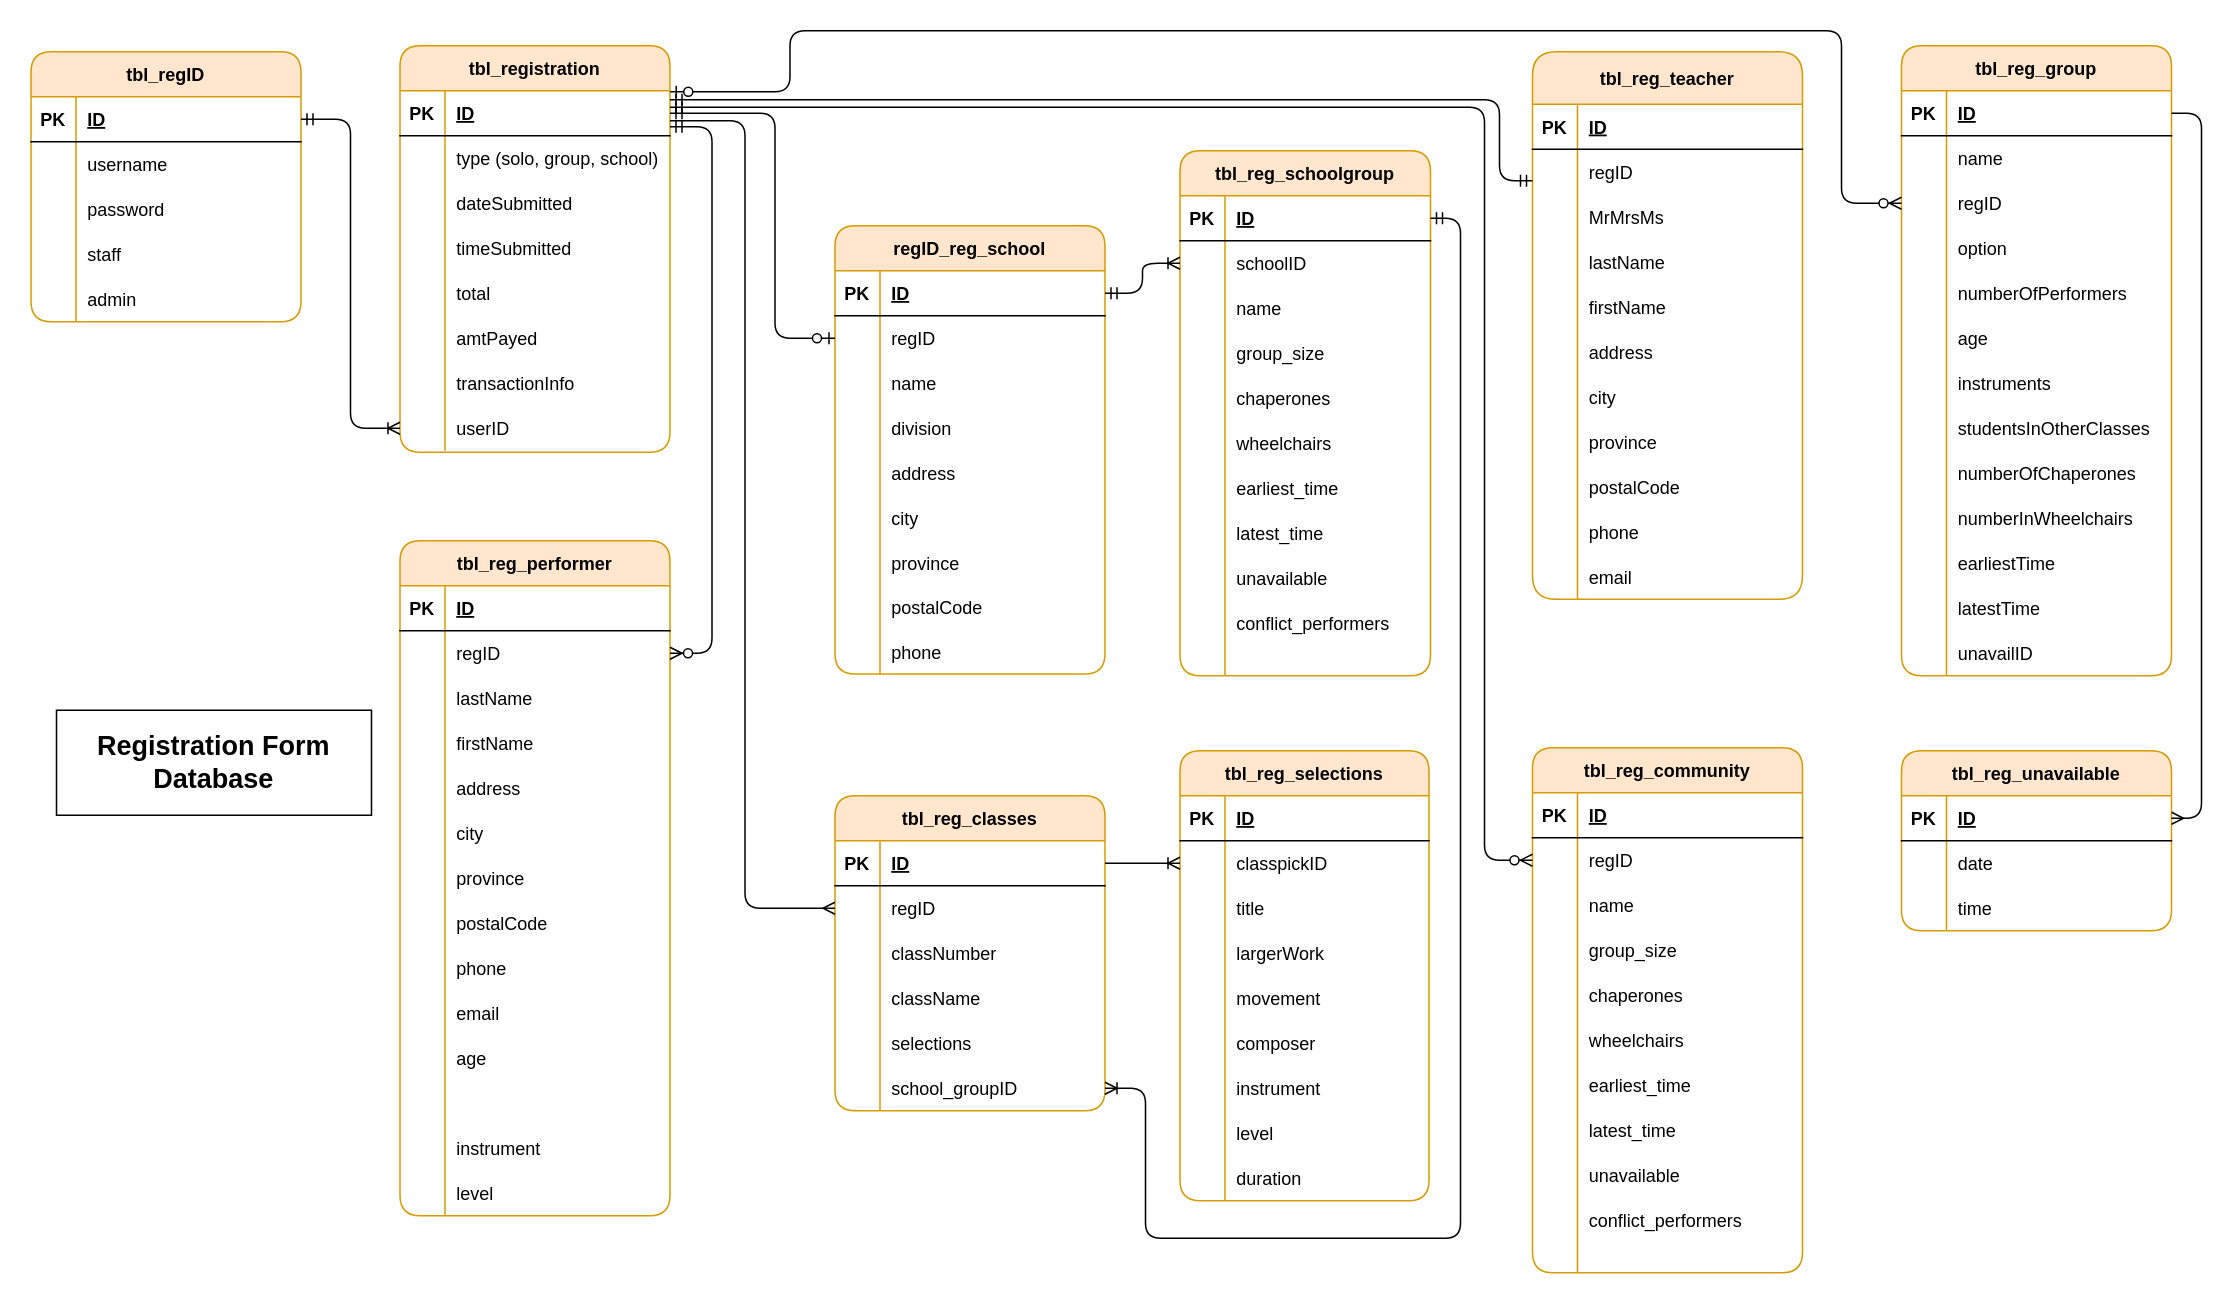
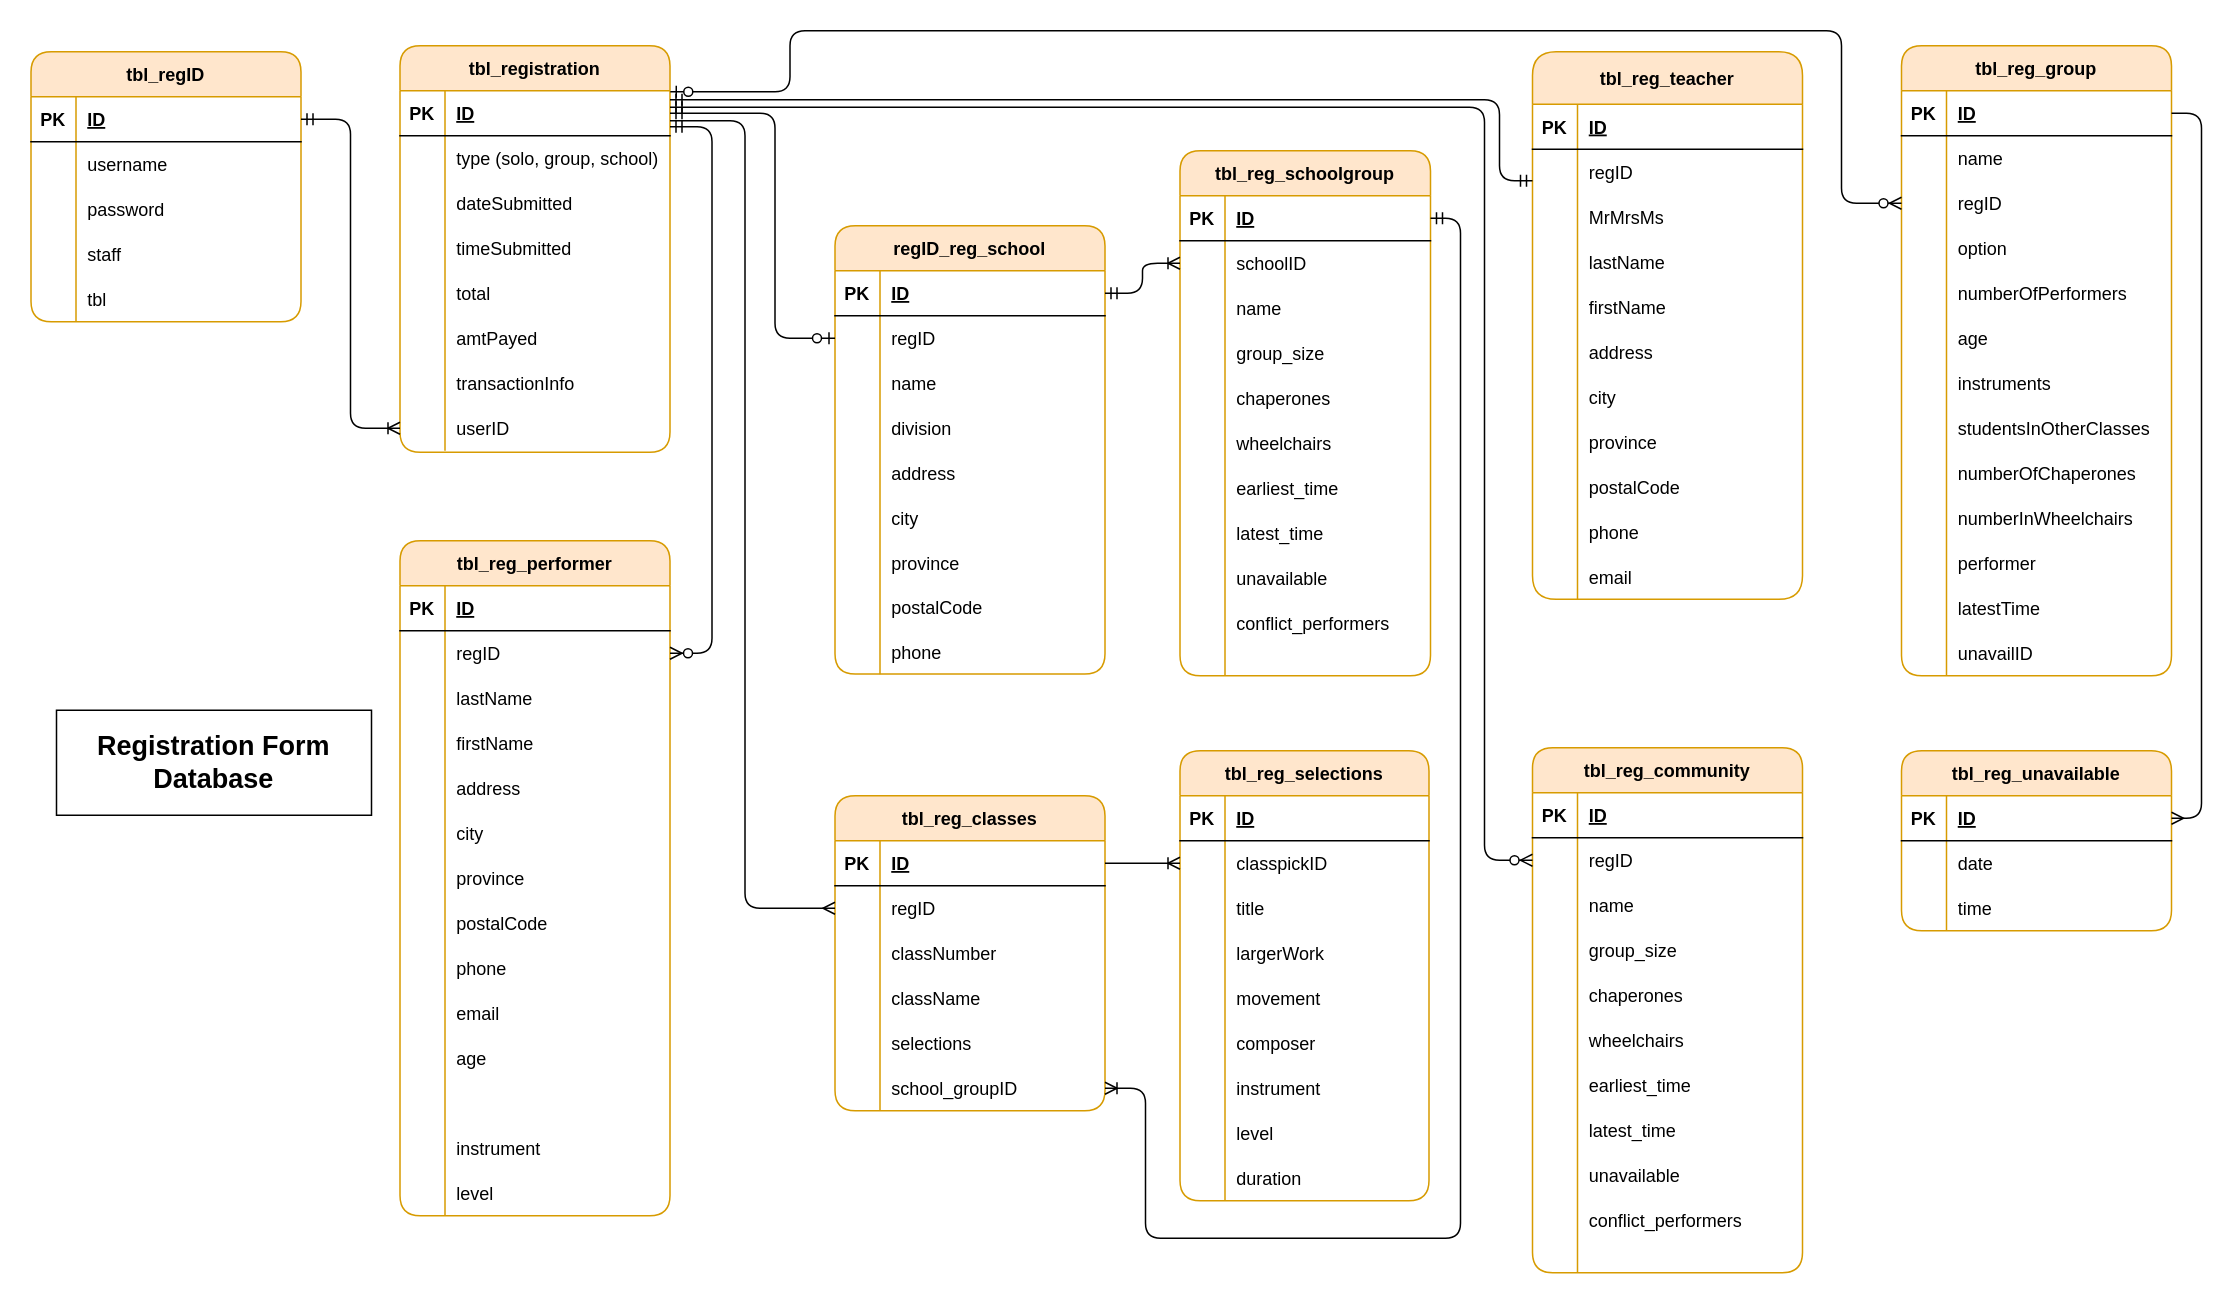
(110, 300) -> (100, 300)
(2011, 564) -> (2003, 564)
